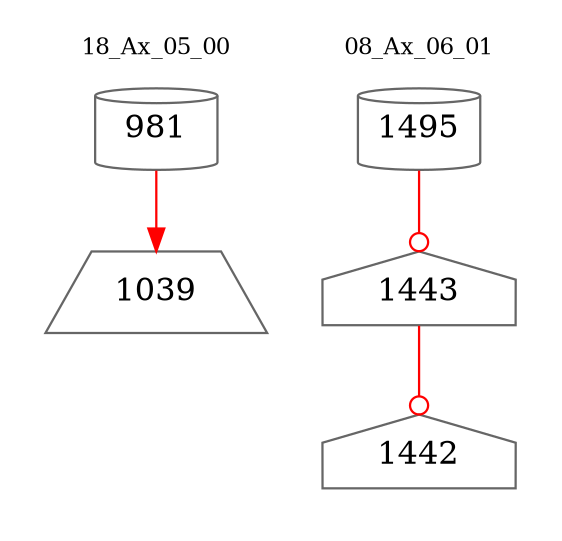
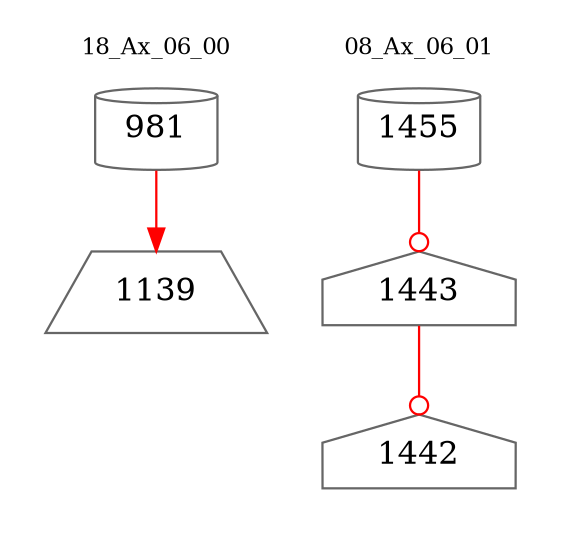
(156, 49) -> (156, 49)
(419, 129) -> (419, 129)
(156, 292) -> (156, 292)
